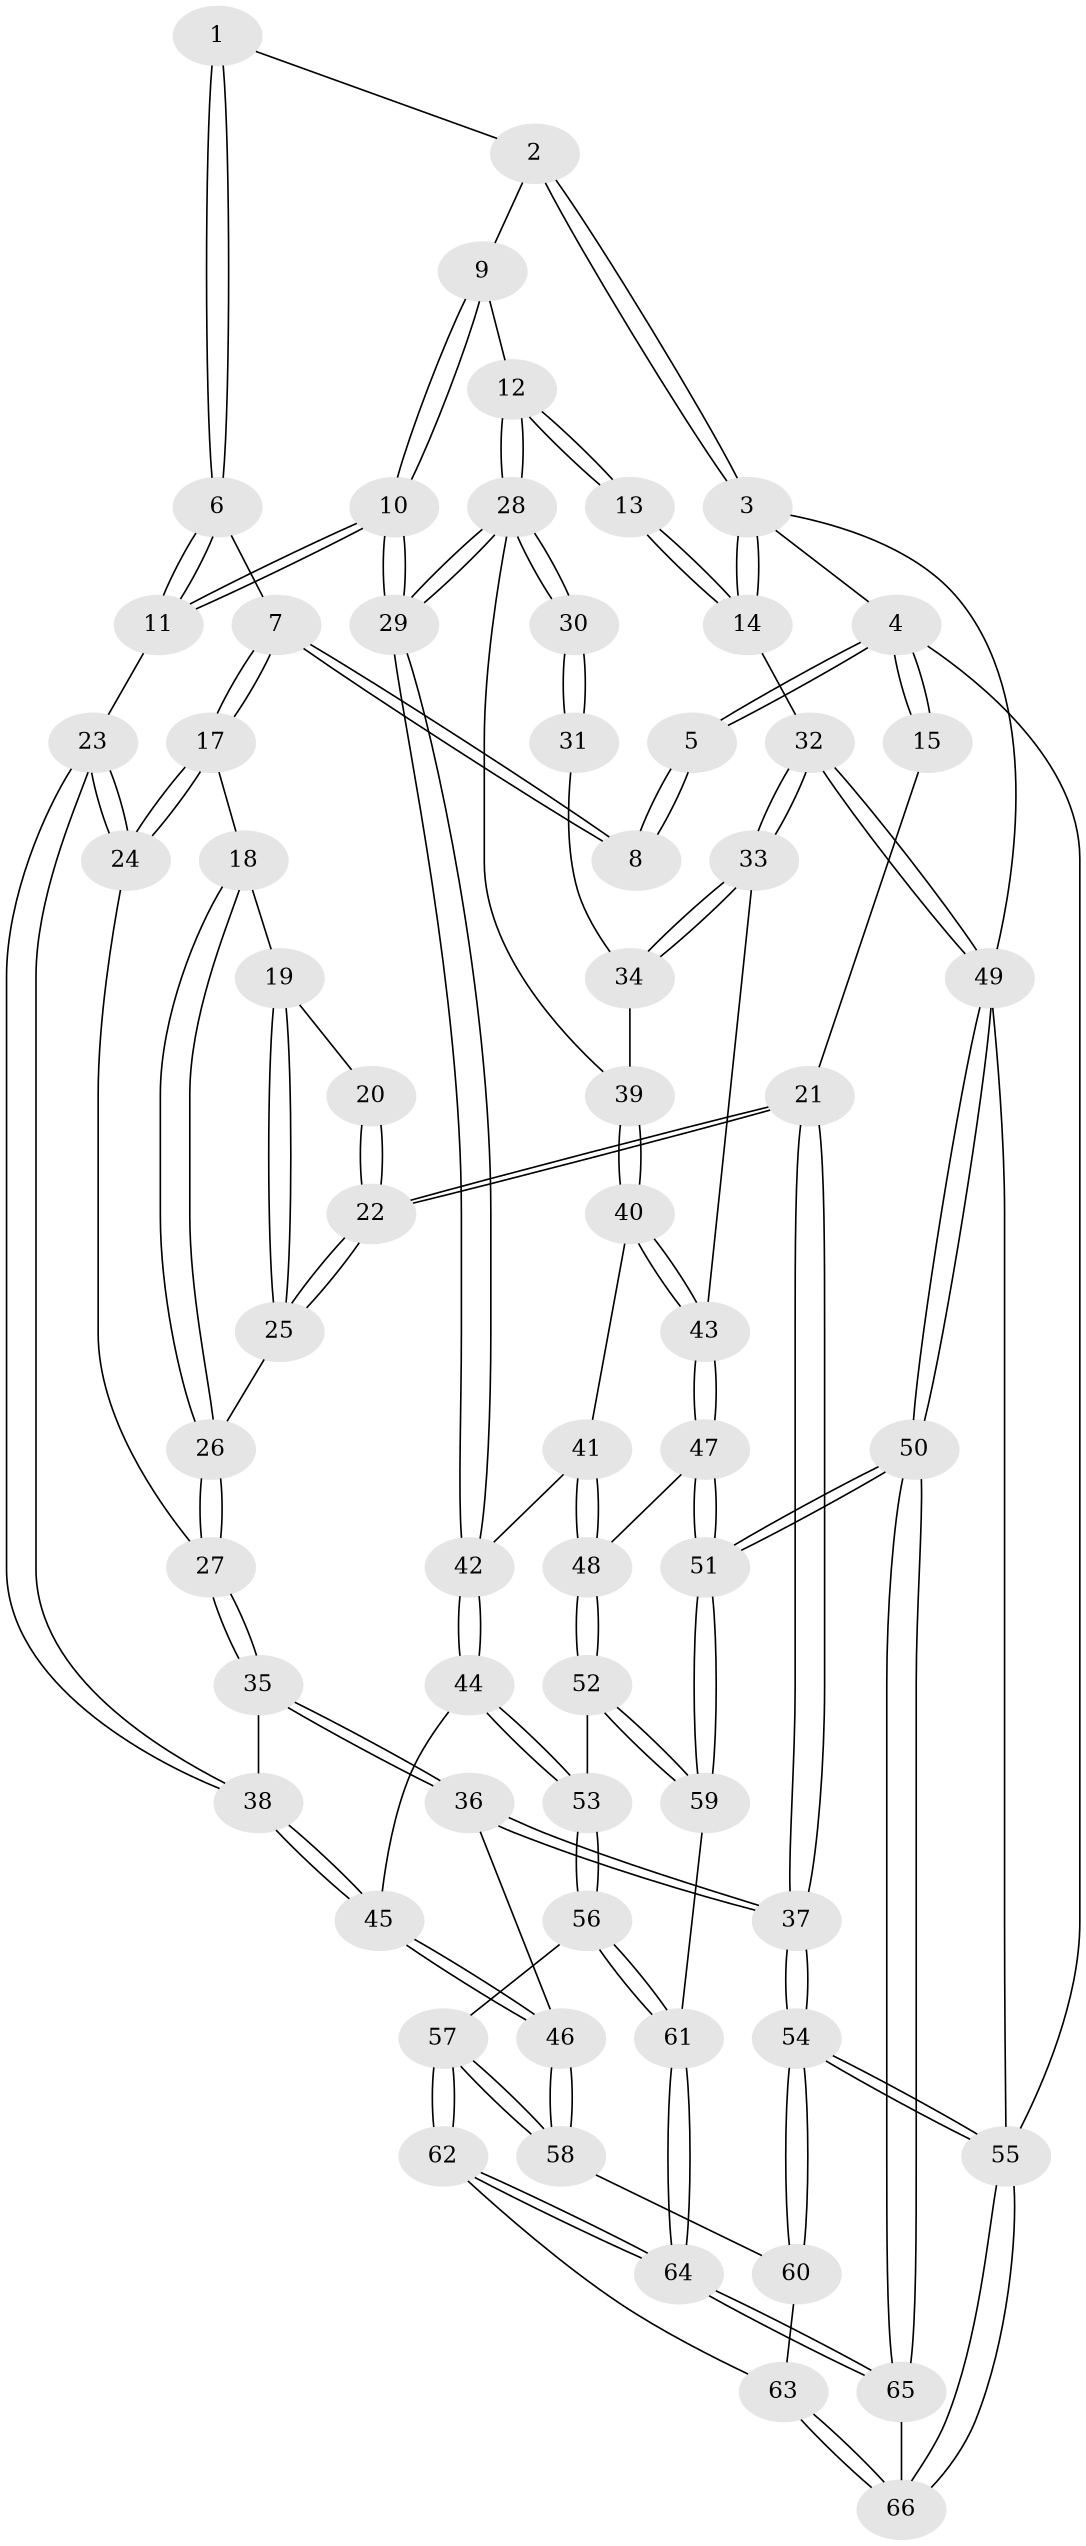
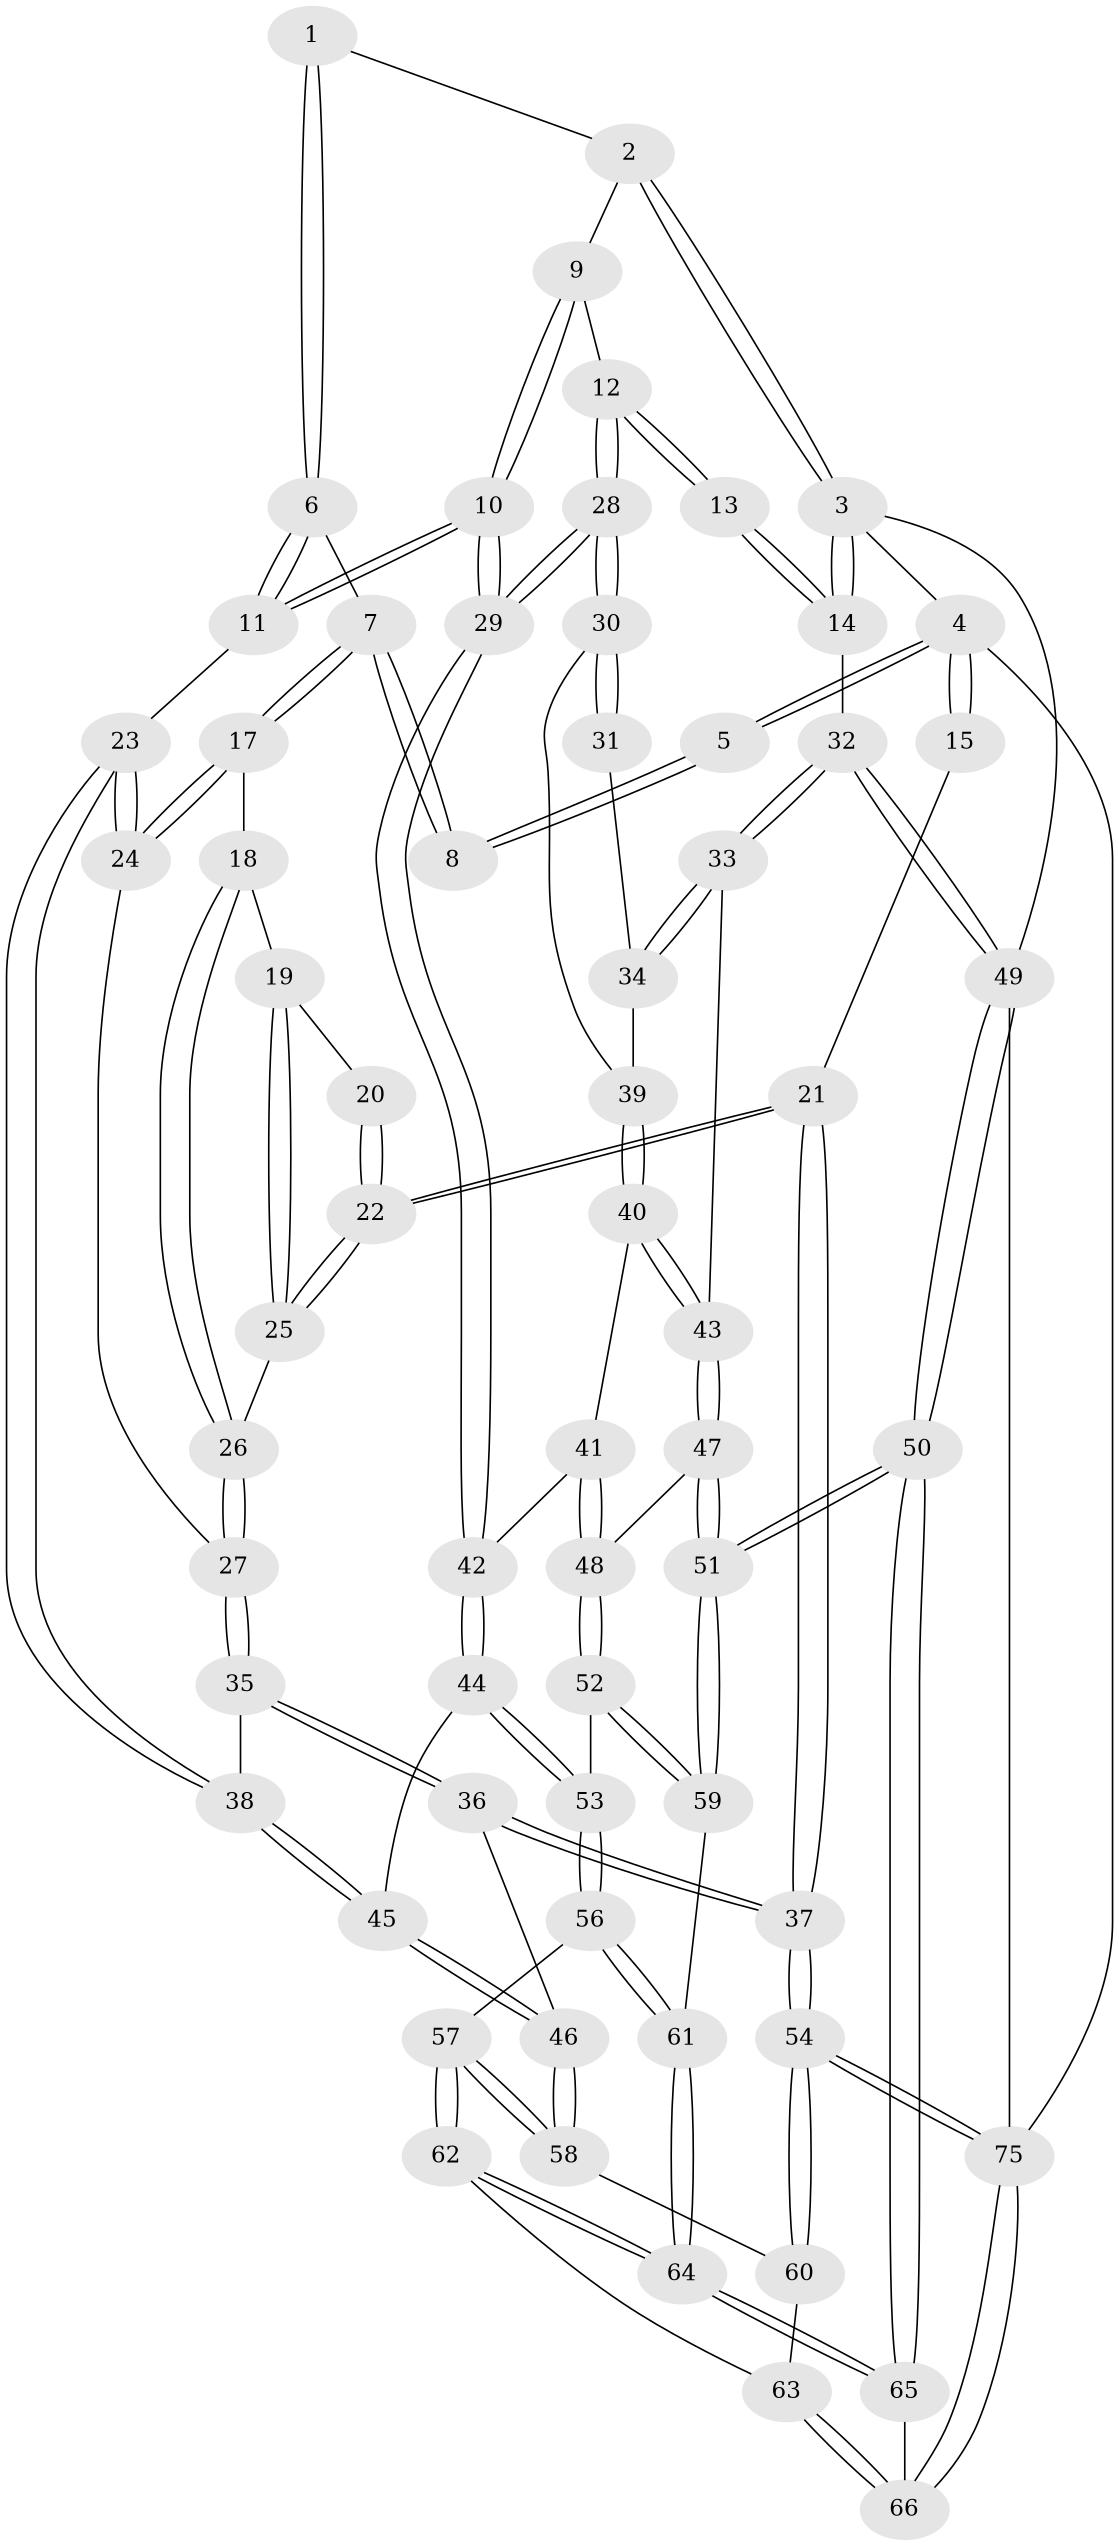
(484, 822) -> (549, 862)
(1006, 2156) -> (1009, 2156)
